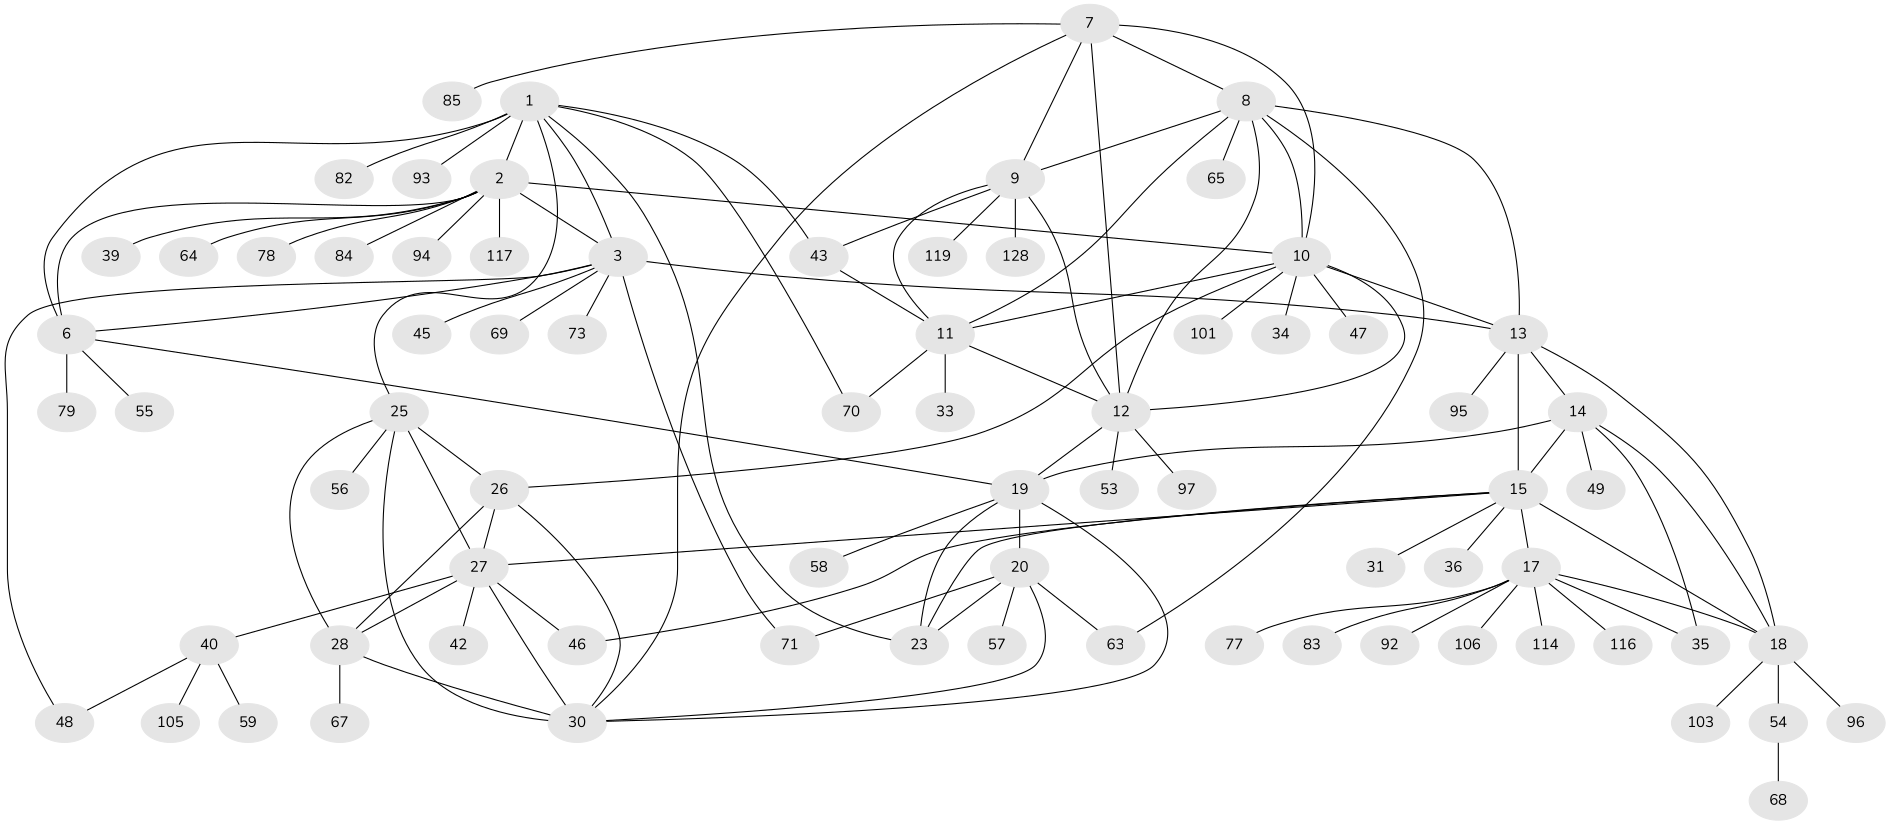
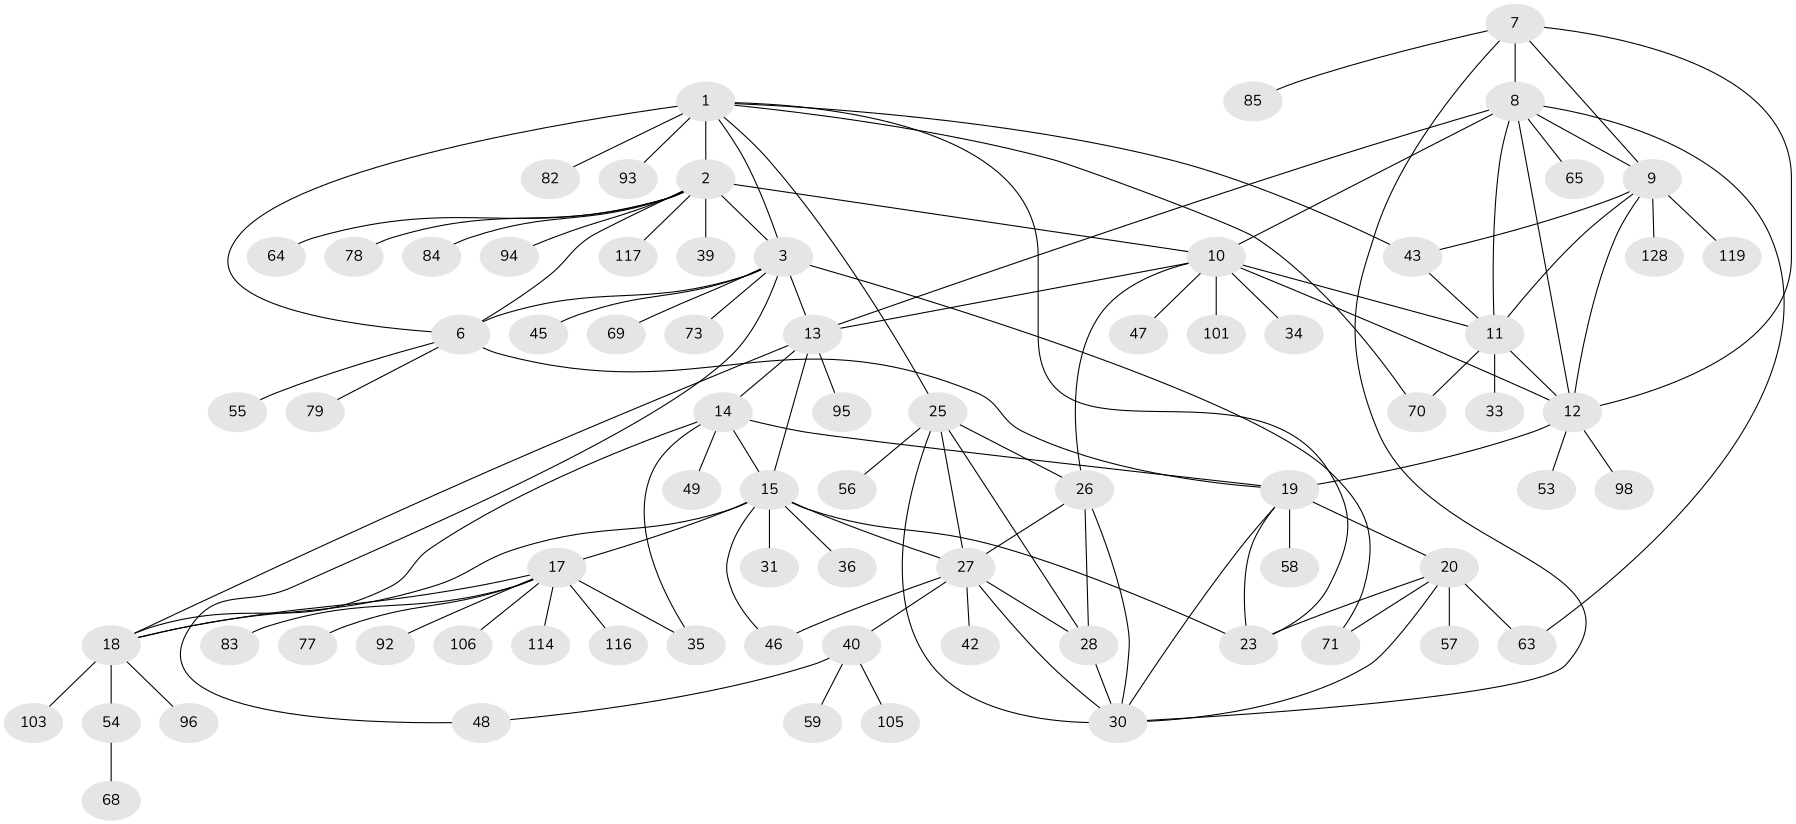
(1279, 77) -> none
(1187, 490) -> (1624, 490)
(340, 723) -> none
